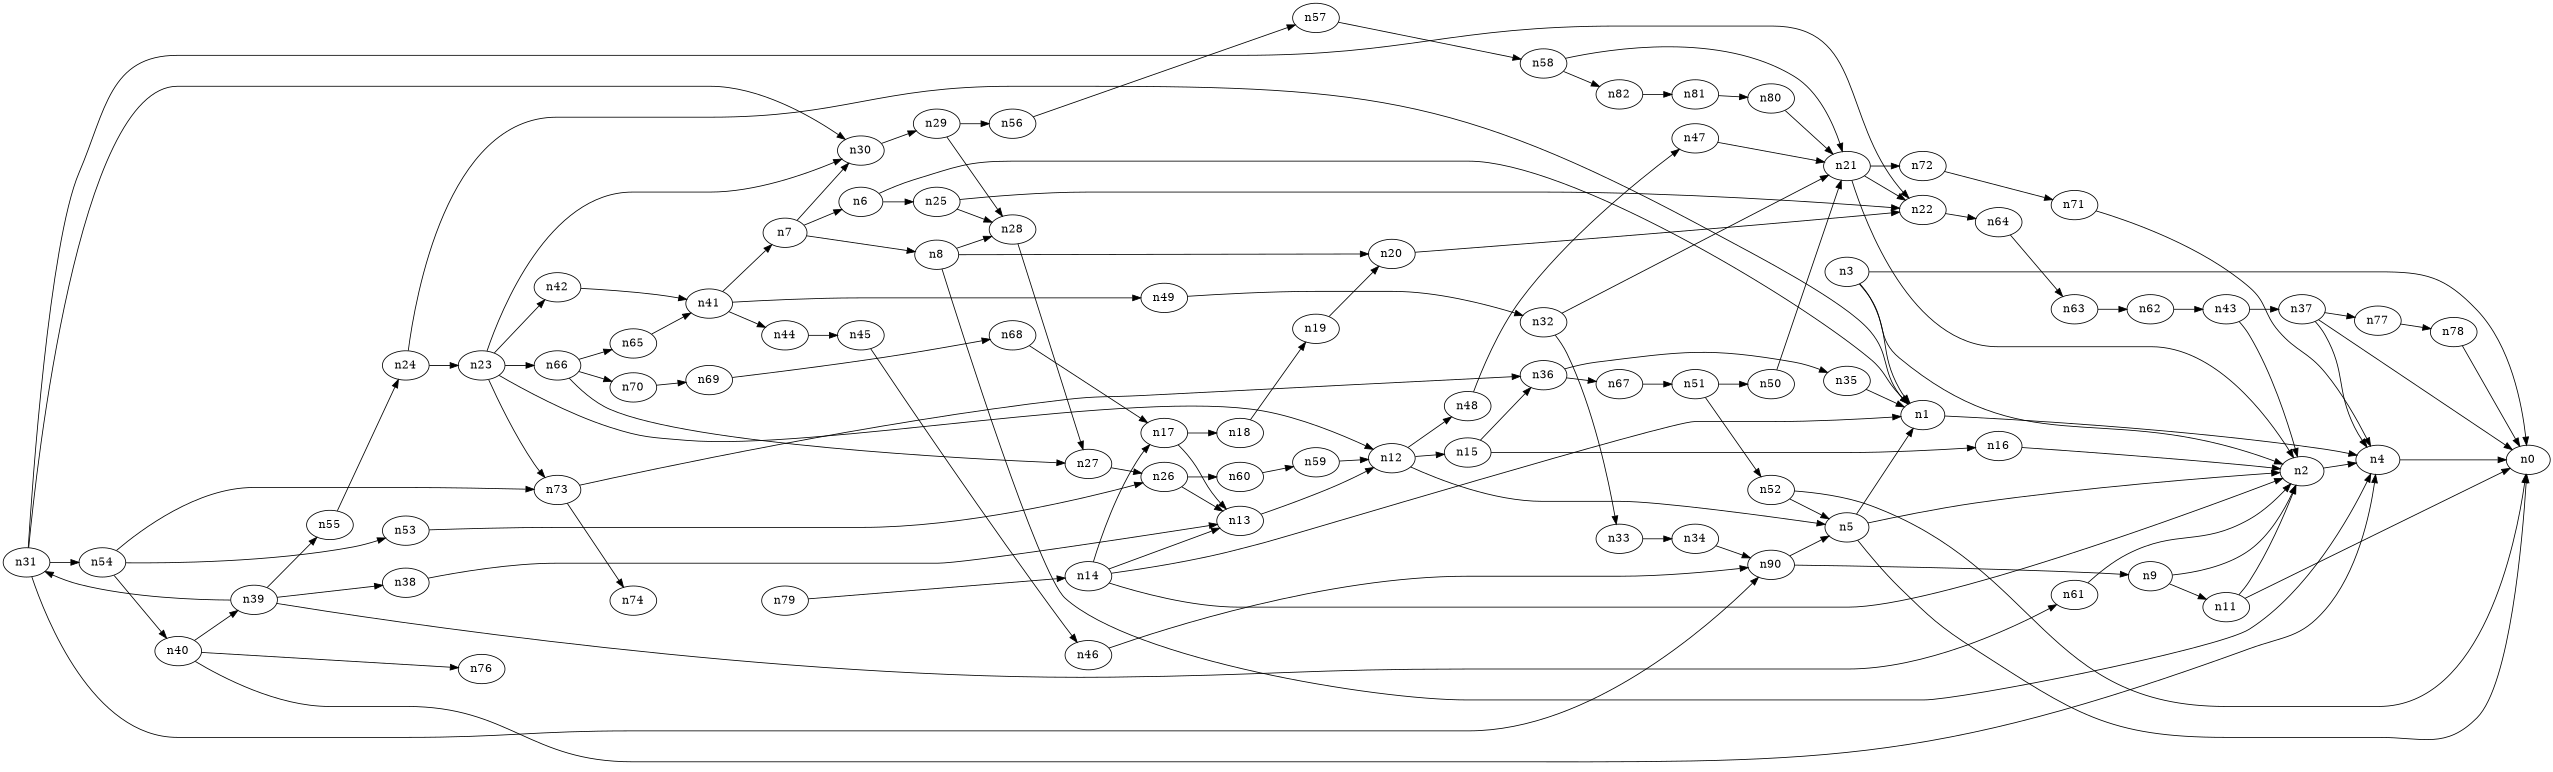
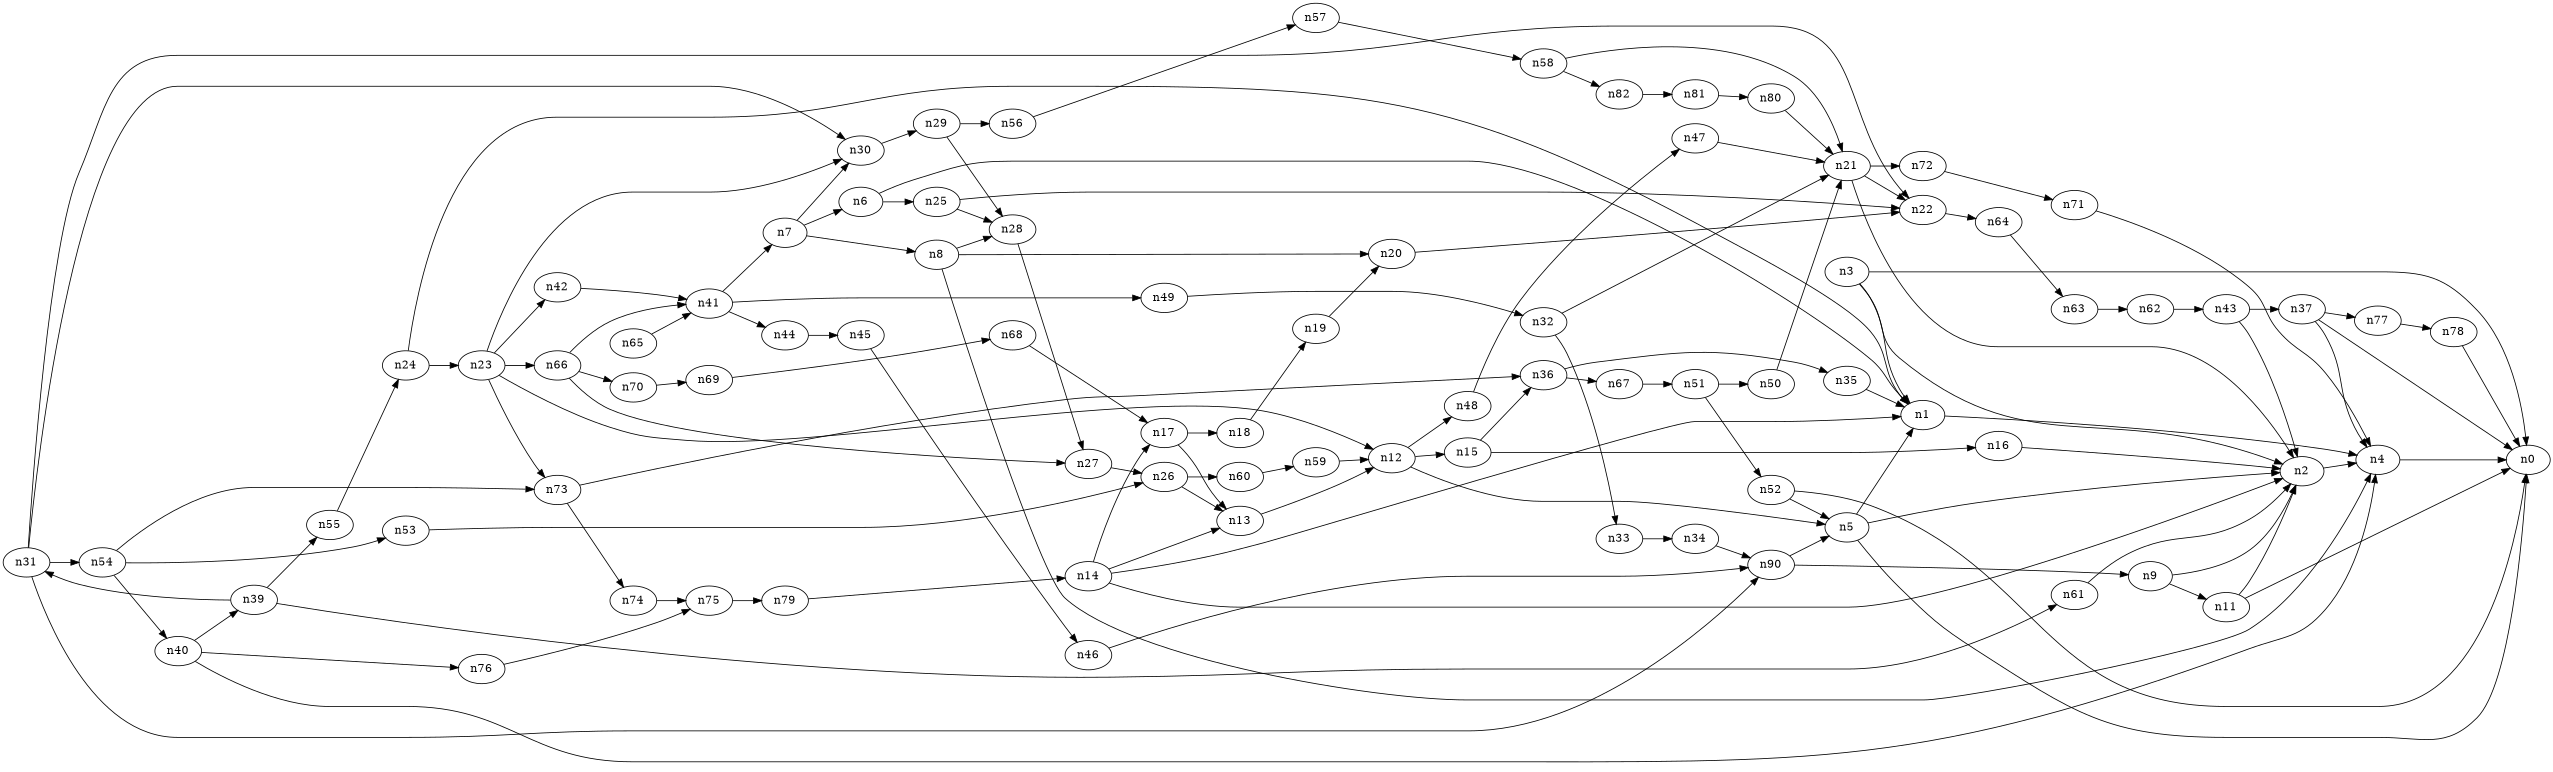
(591, 356) -> (619, 318)
(406, 583) -> none
none -> (709, 601)
